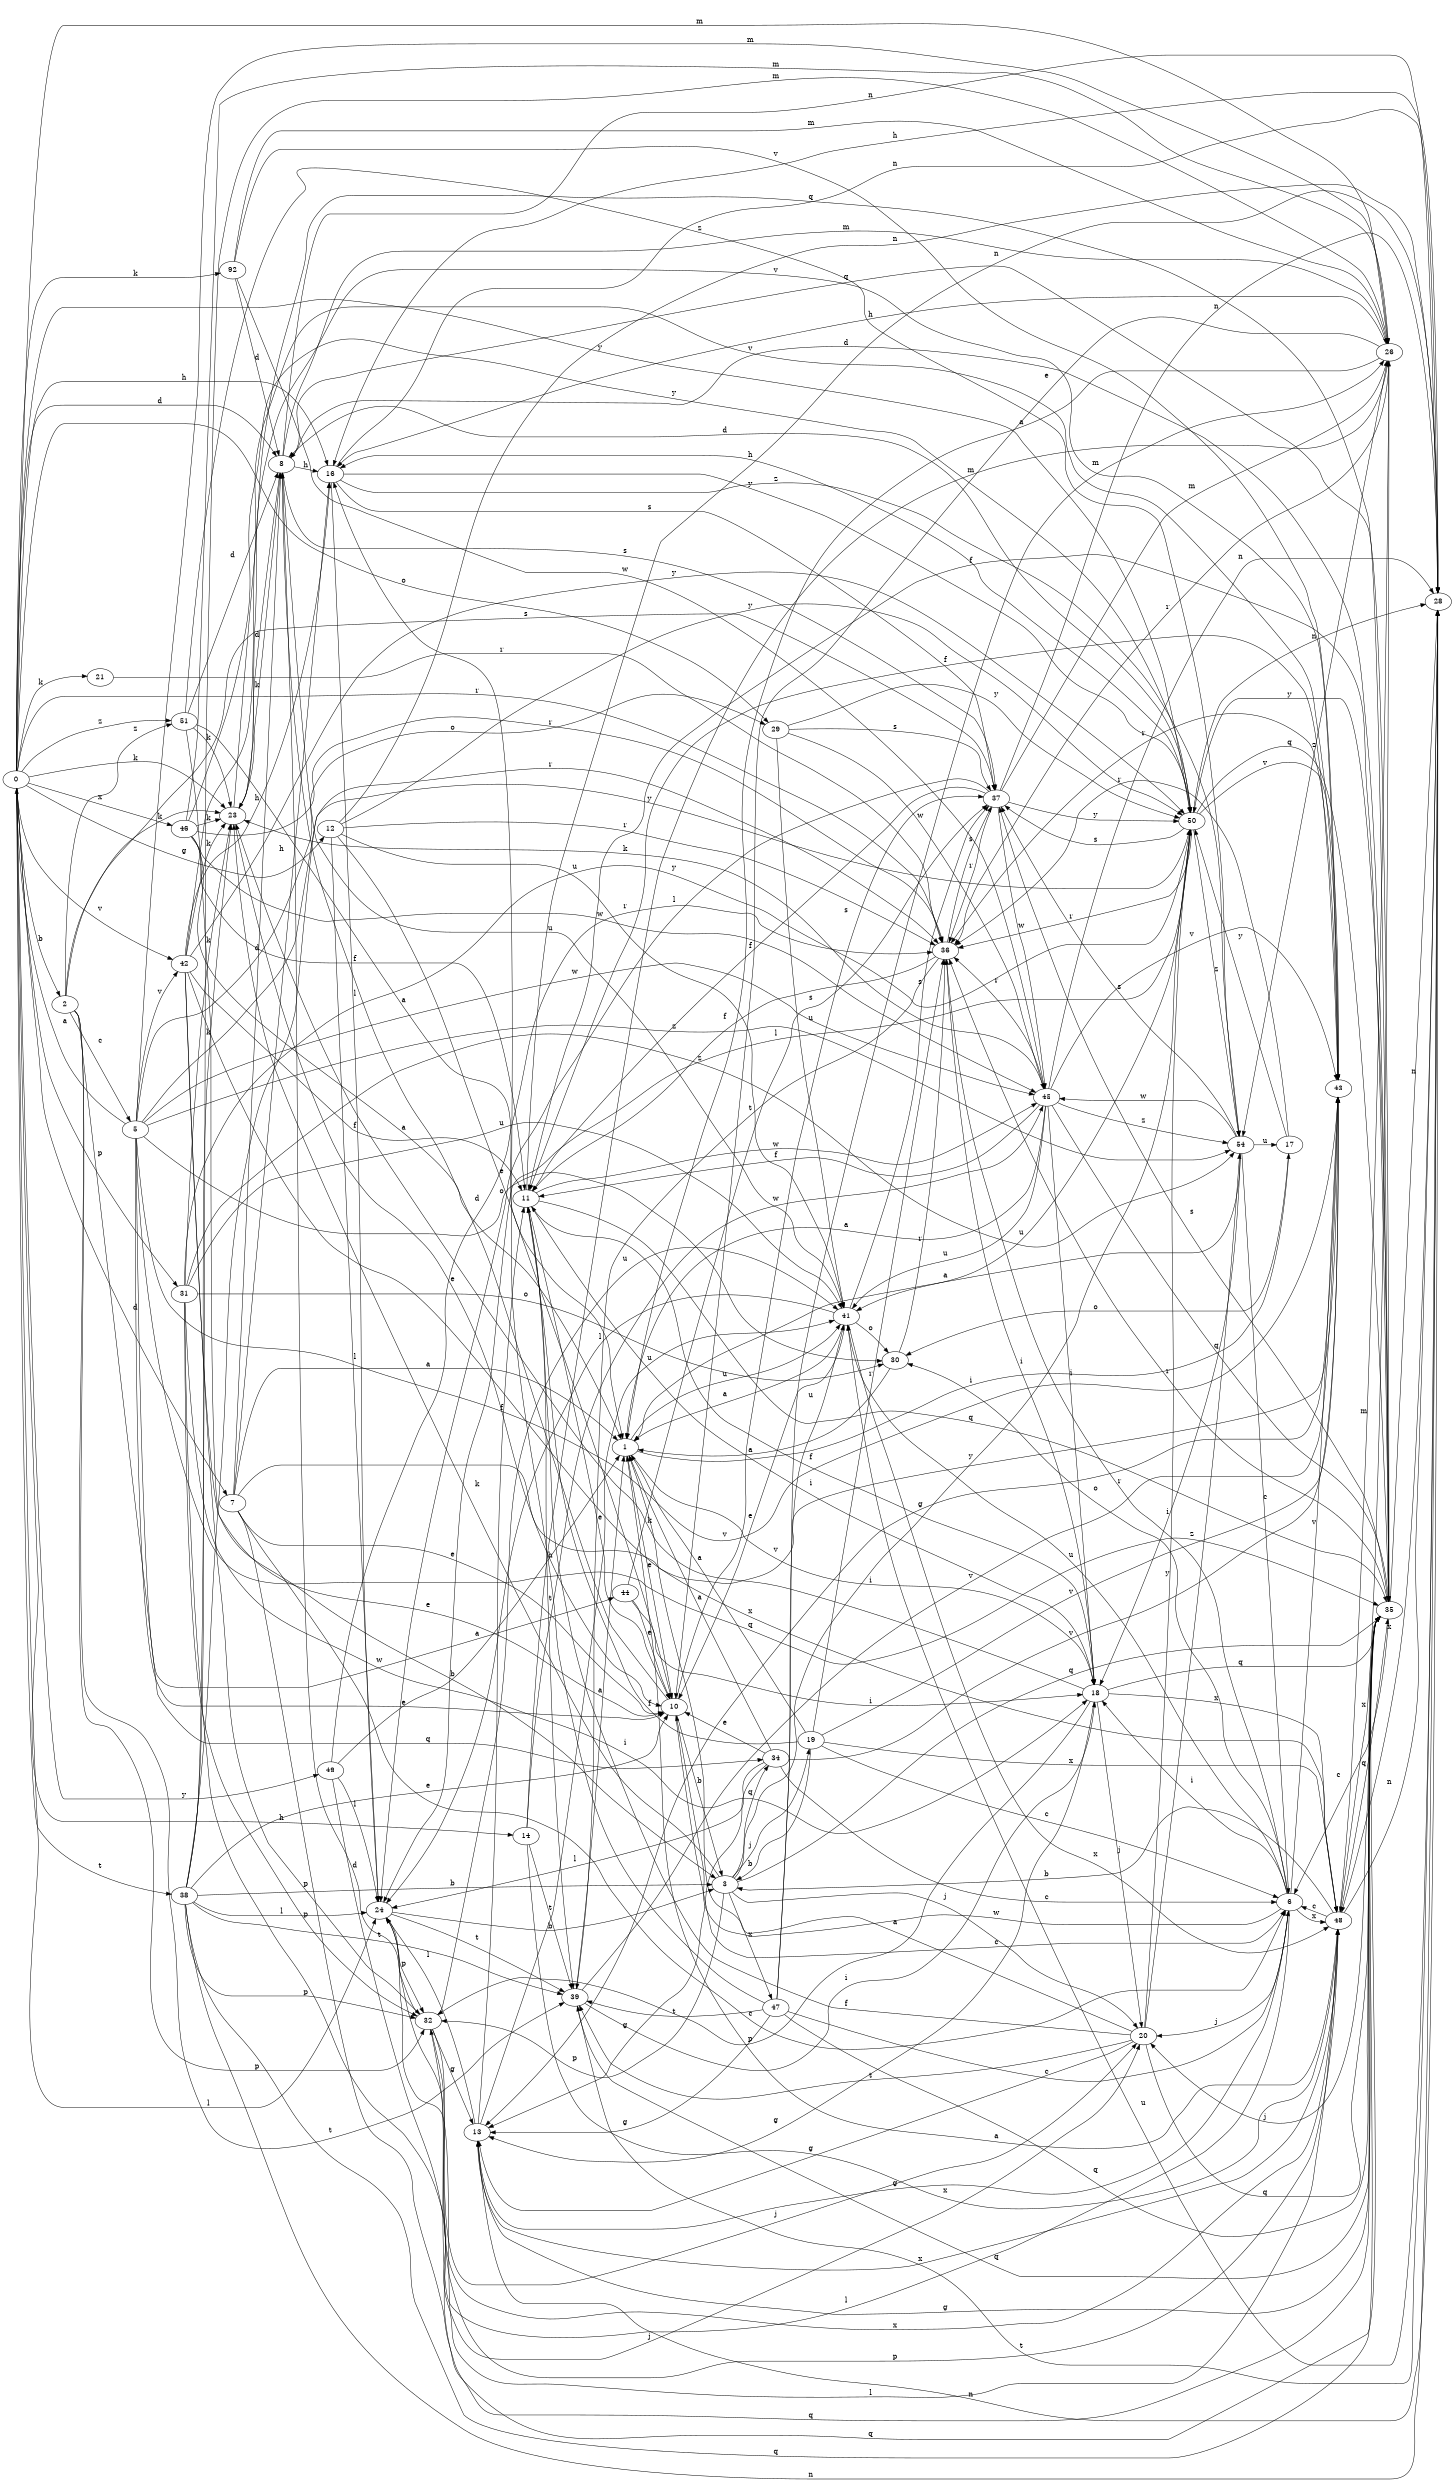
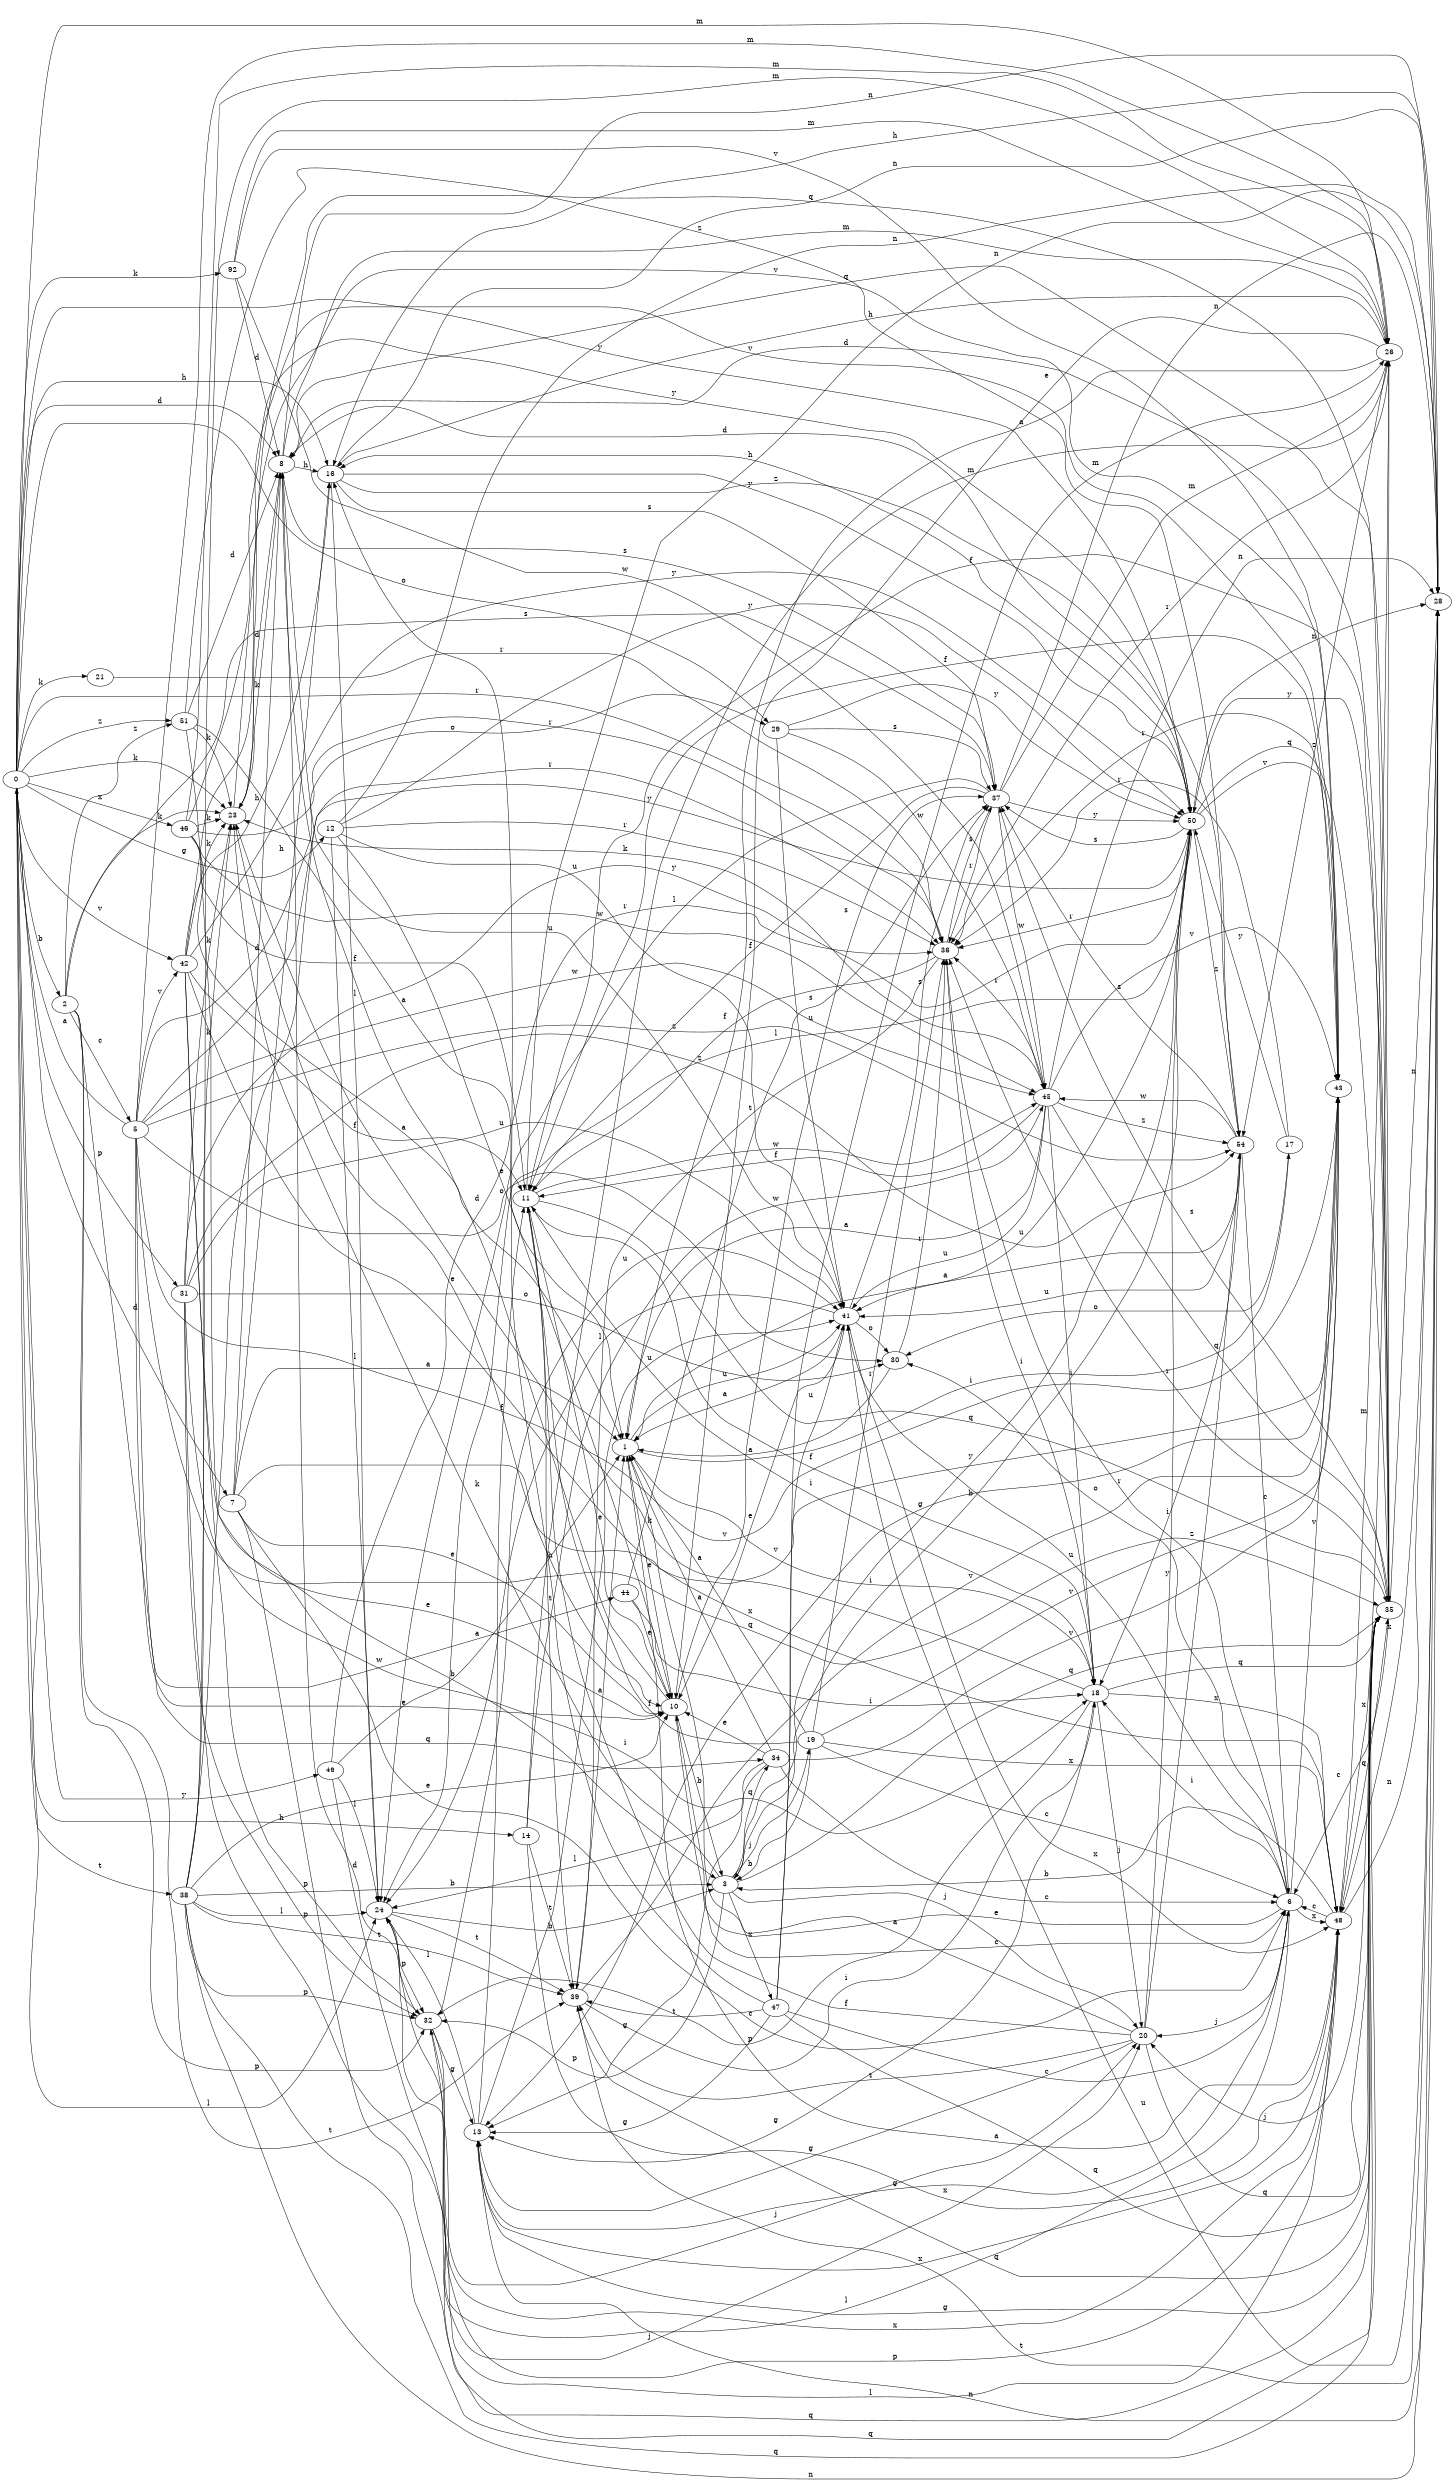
(1263, 1145) -> (1116, 1290)
none -> (1077, 1369)
(996, 1913) -> (996, 1913)
